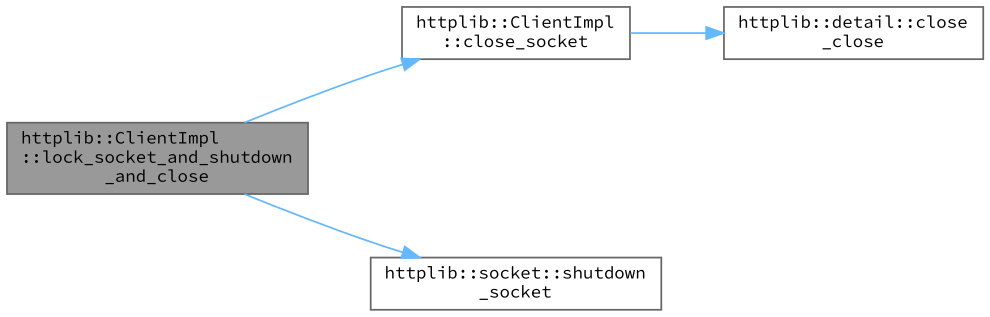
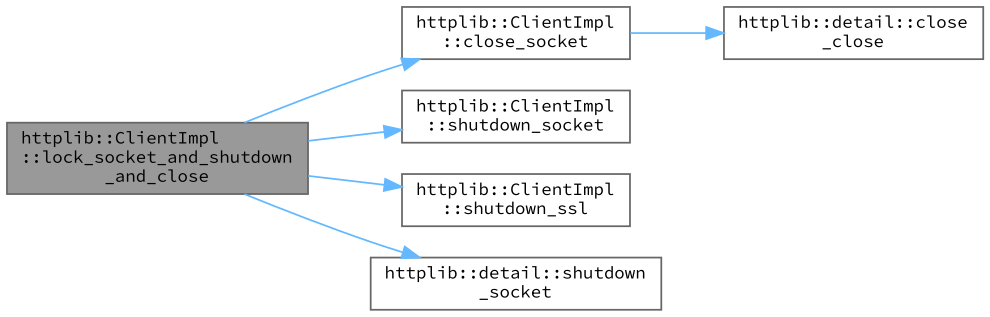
none -> (516, 117)
none -> (516, 200)
(516, 284) -> (516, 284)
